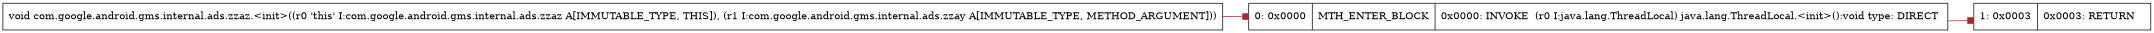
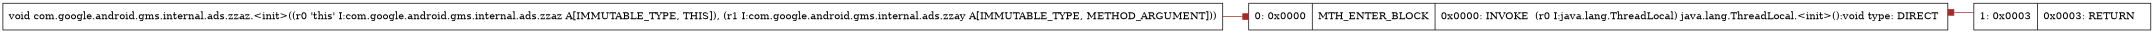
(1957, 21) -> (1964, 13)
